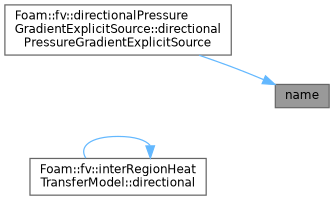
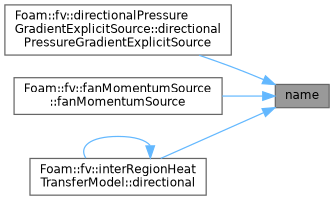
none -> (118, 96)
none -> (212, 136)
